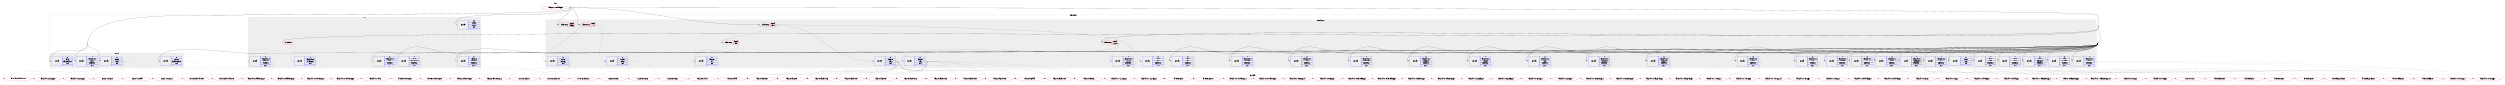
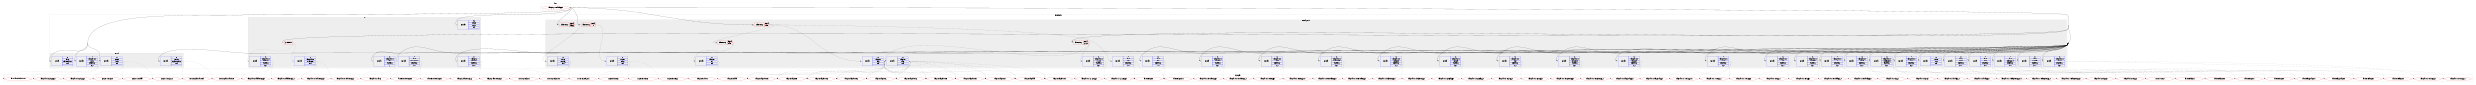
(881, 79) -> none
(2071, 79) -> (2071, 79)
